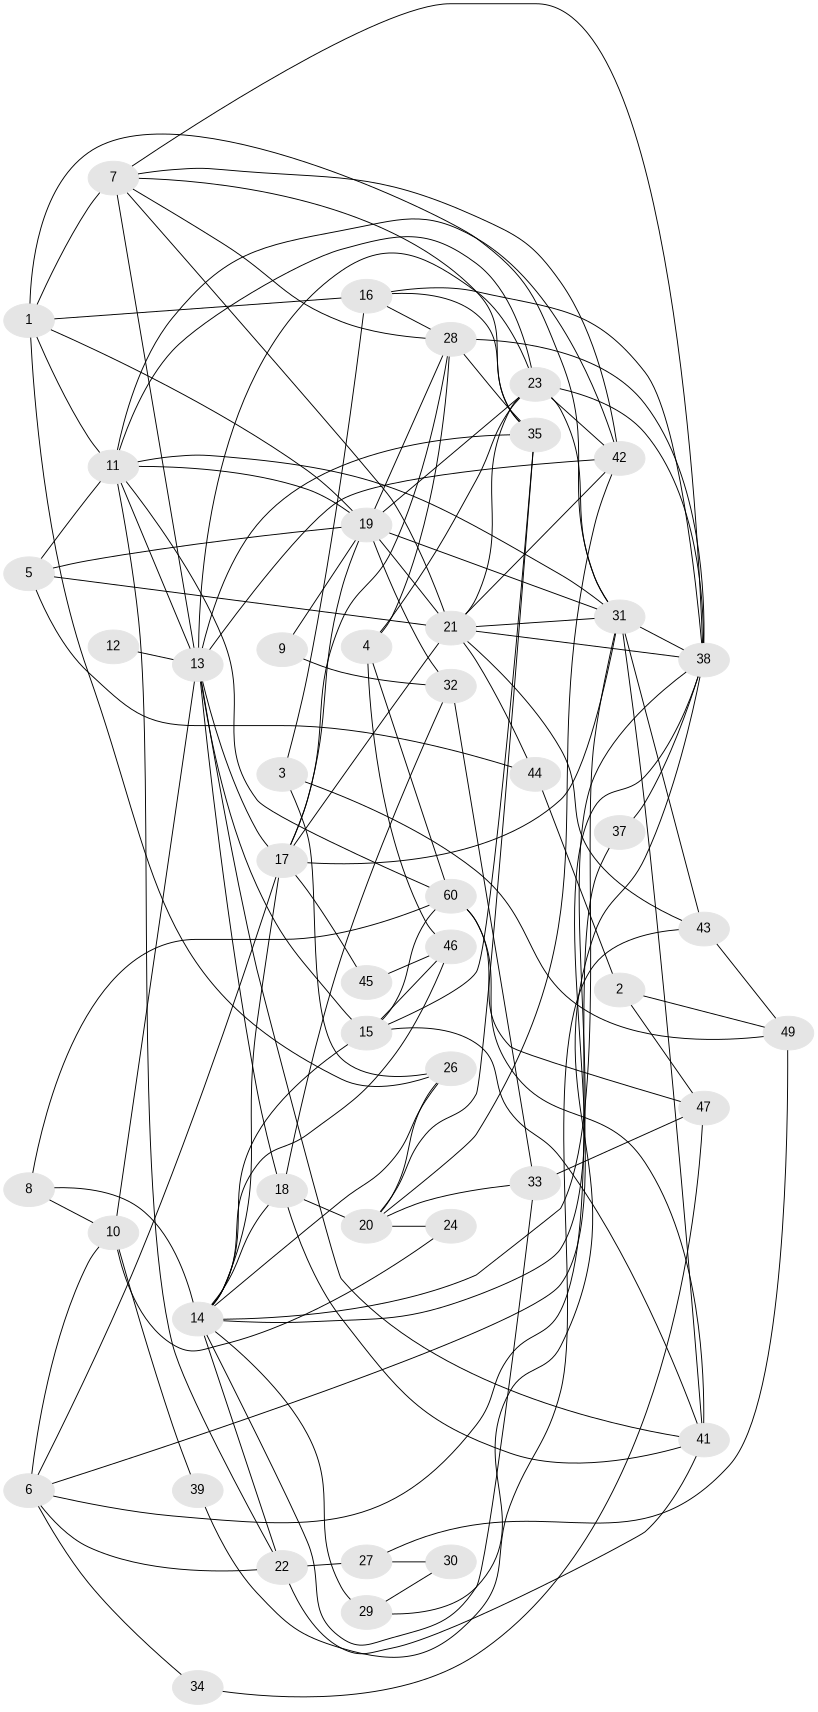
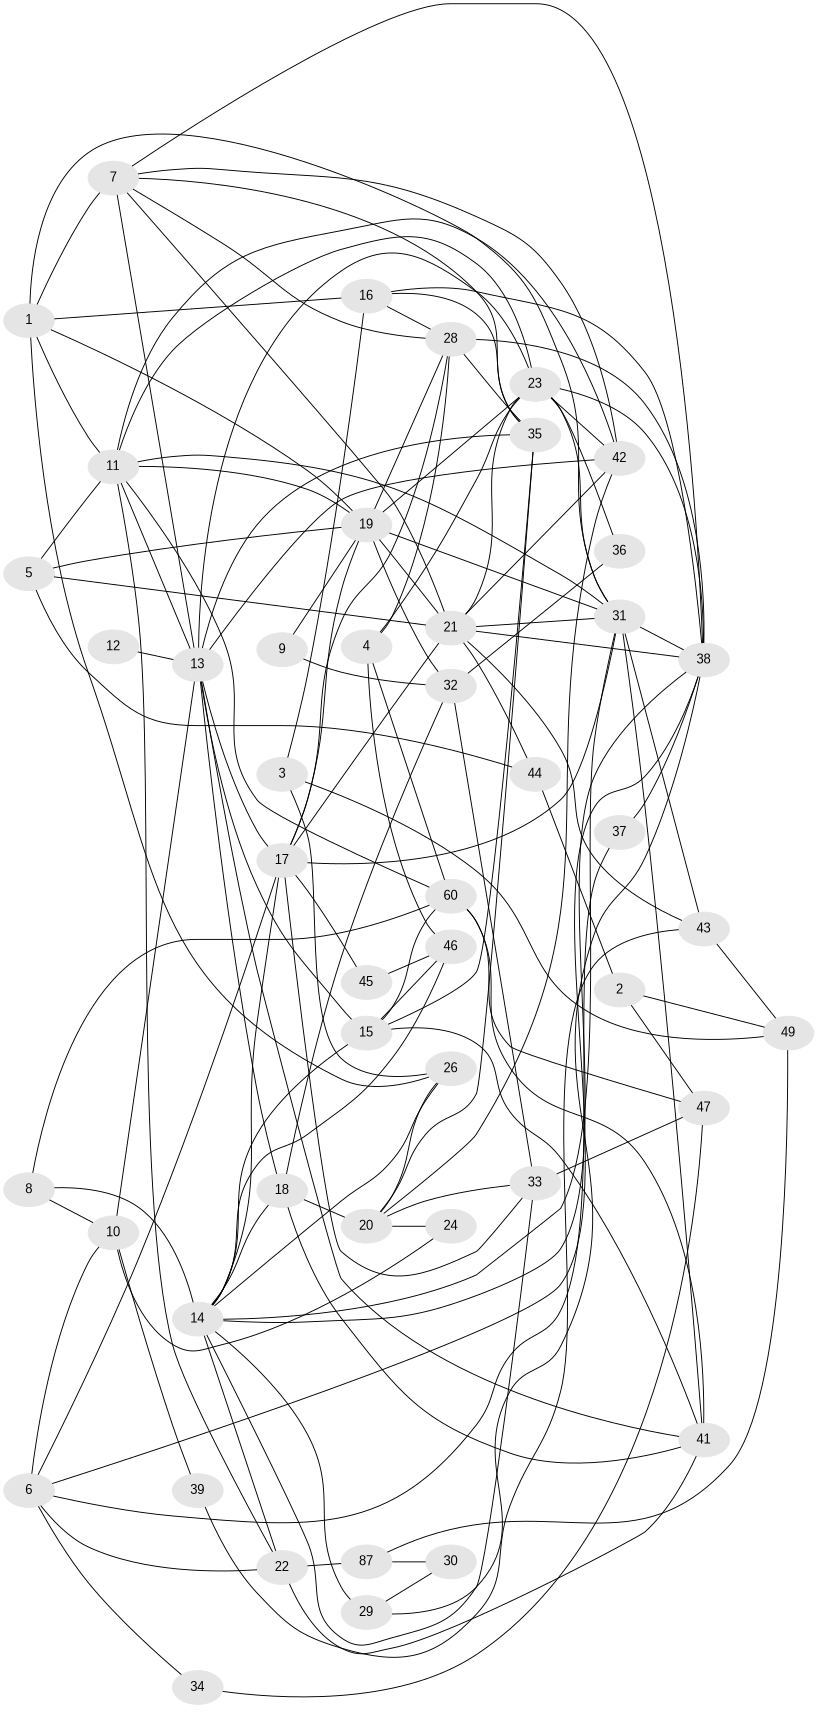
none -> (620, 551)
none -> (323, 1173)
(367, 1562) -> (367, 1562)
